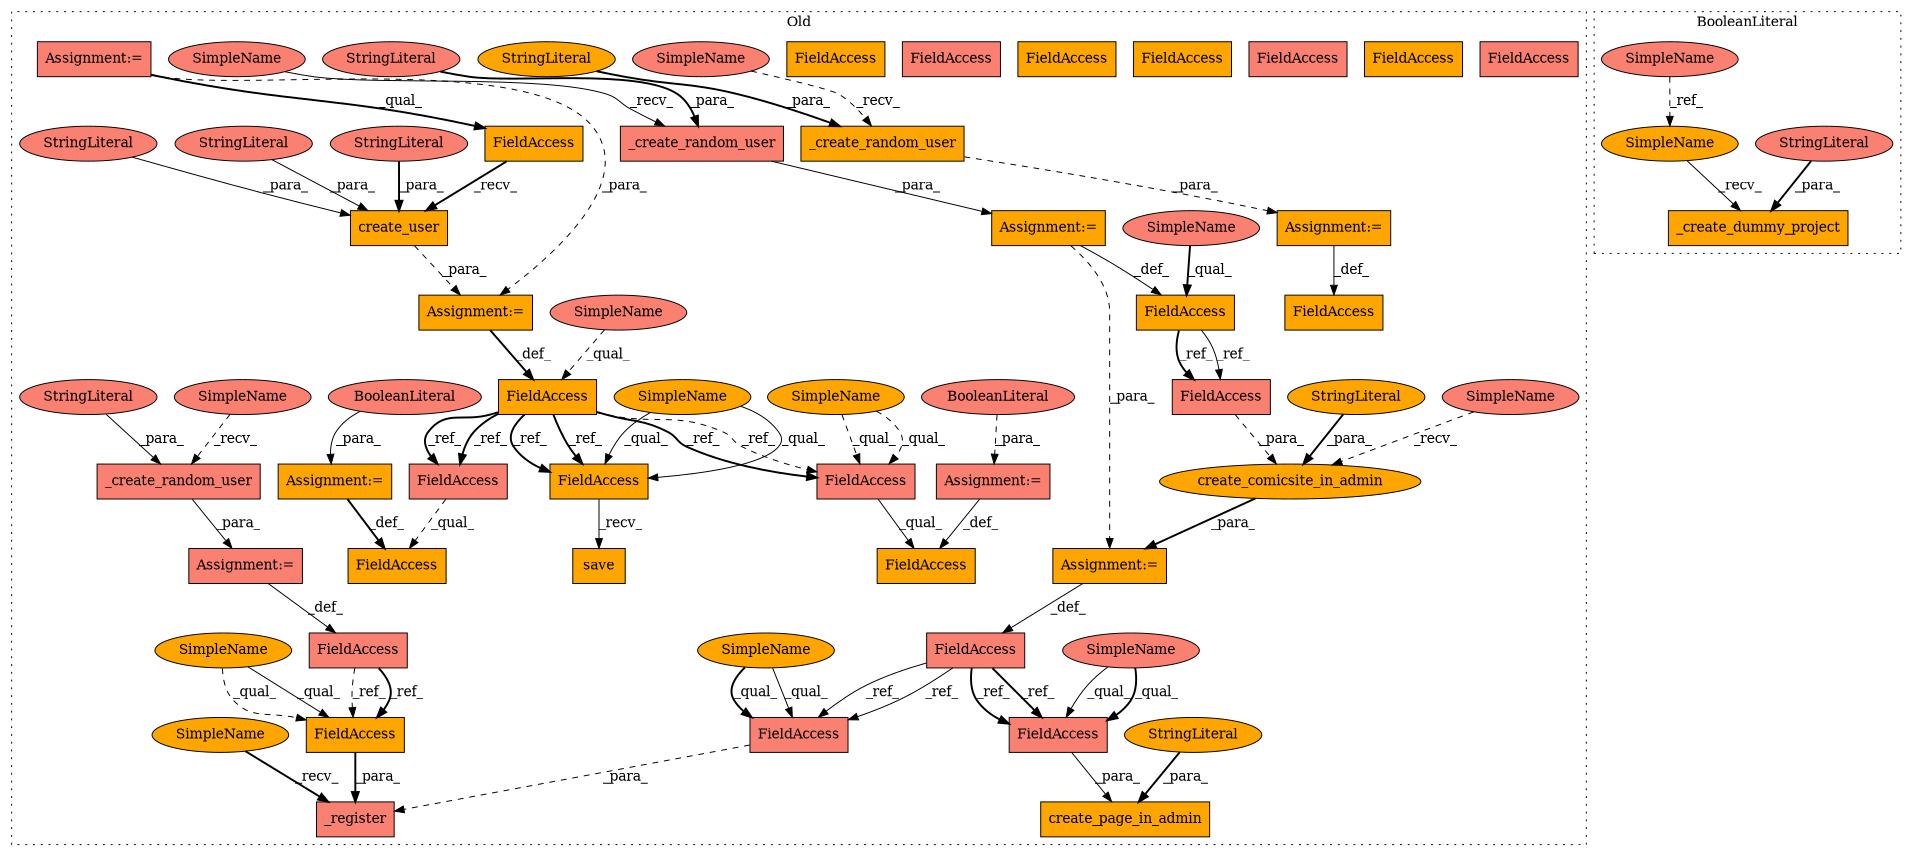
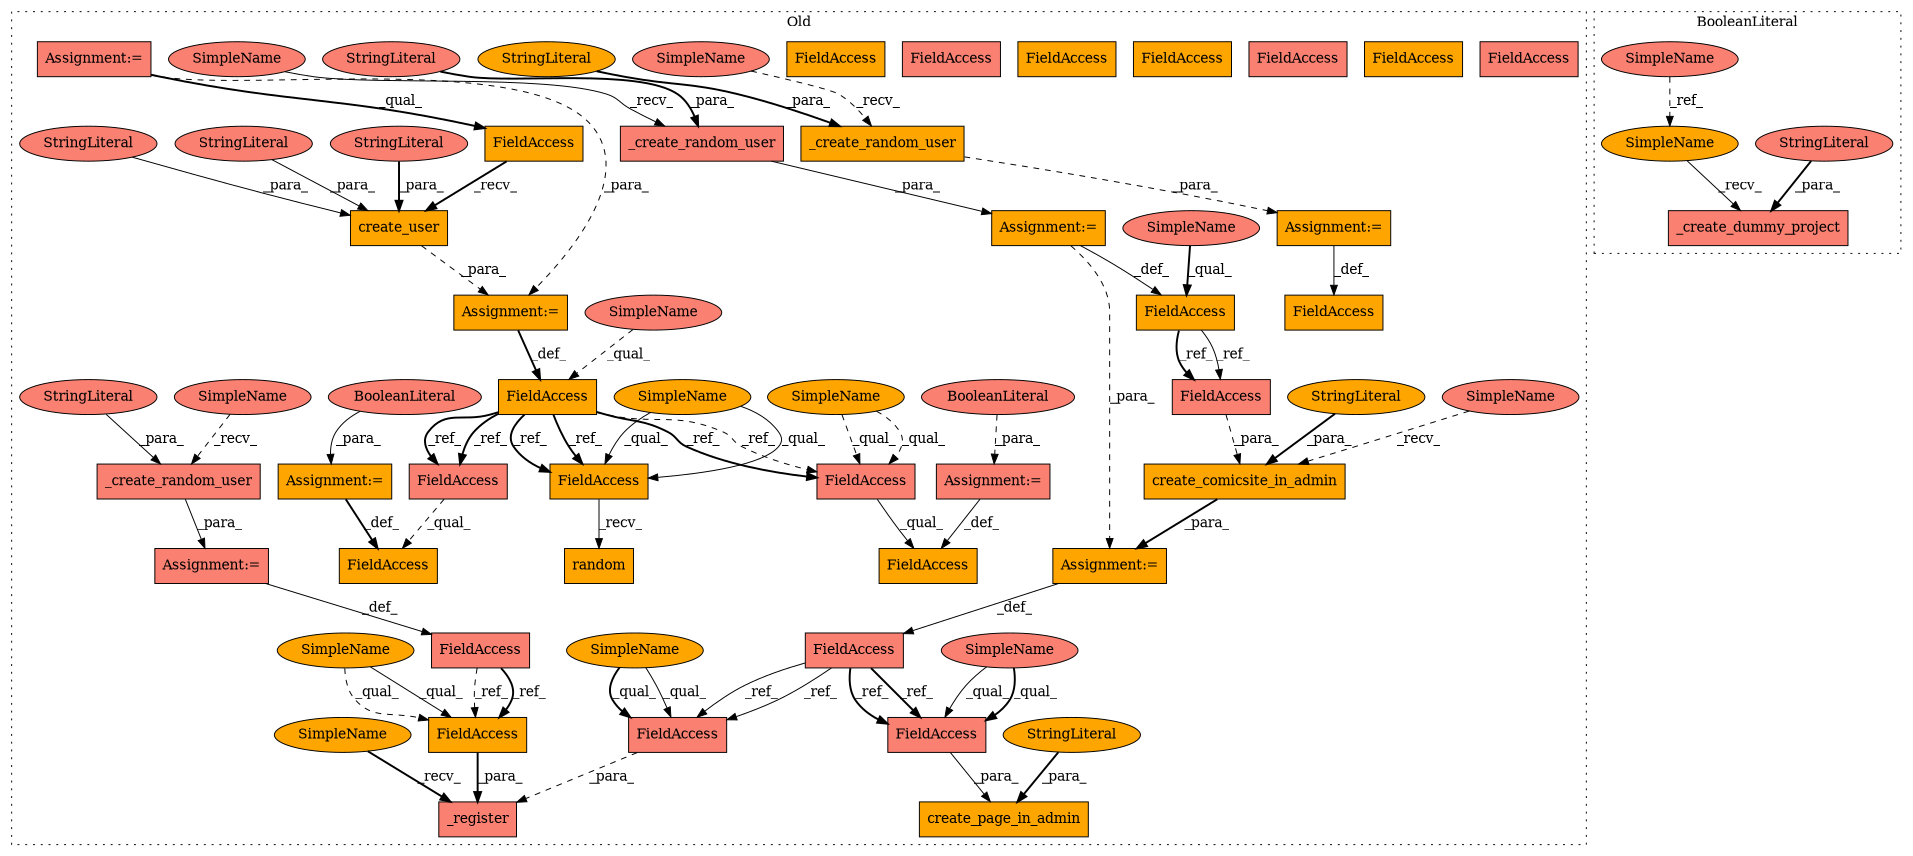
(1758, 228) -> (1758, 228)
(1290, 482) -> (1245, 482)
(599, 566) -> (599, 566)
